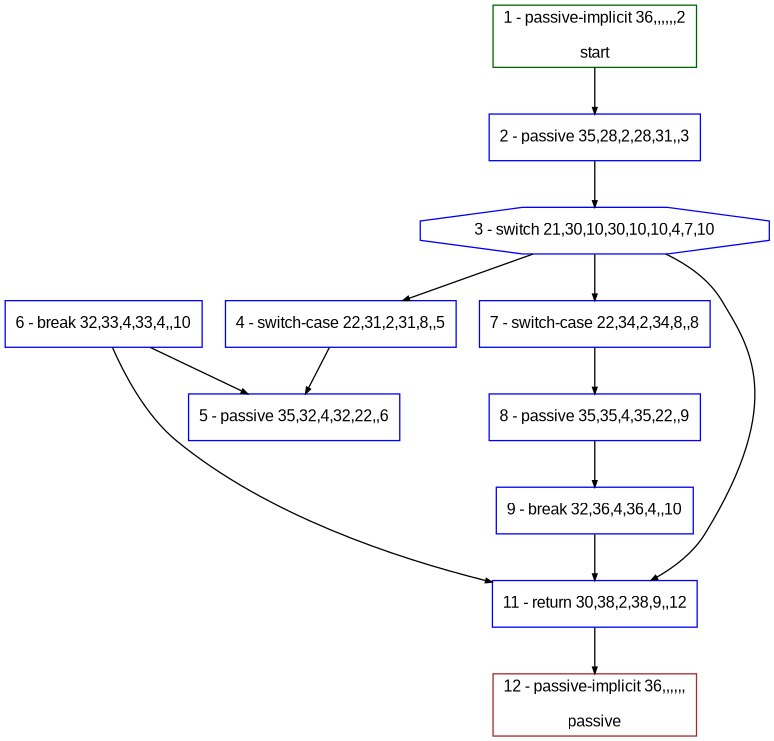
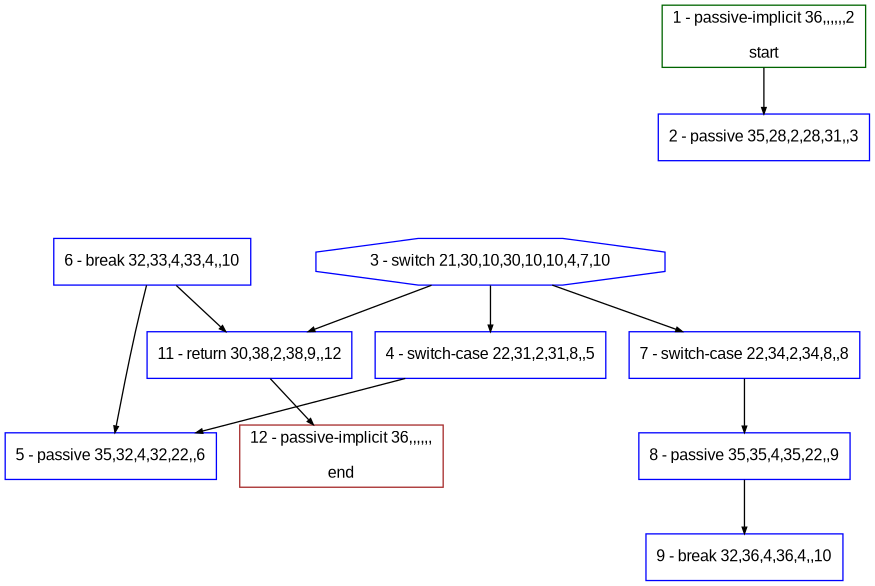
(595, 181) -> none
(595, 554) -> none
(595, 705) -> (341, 456)
